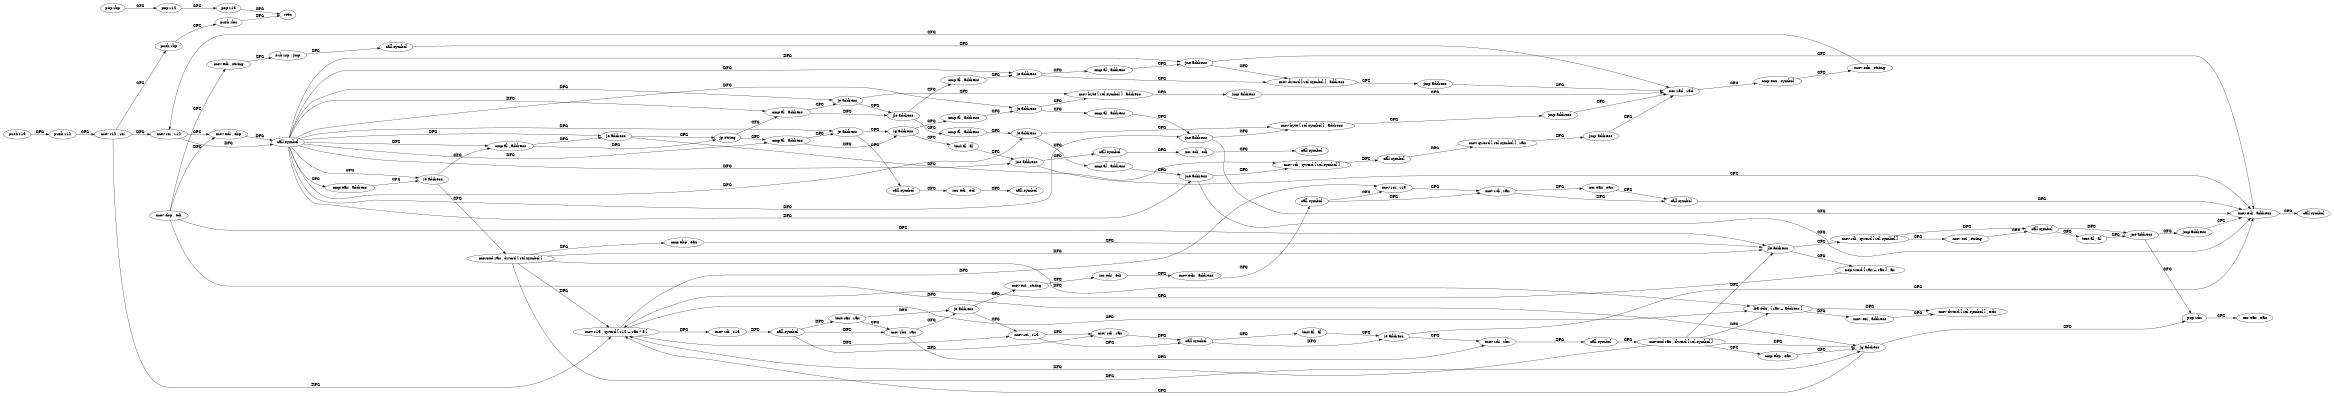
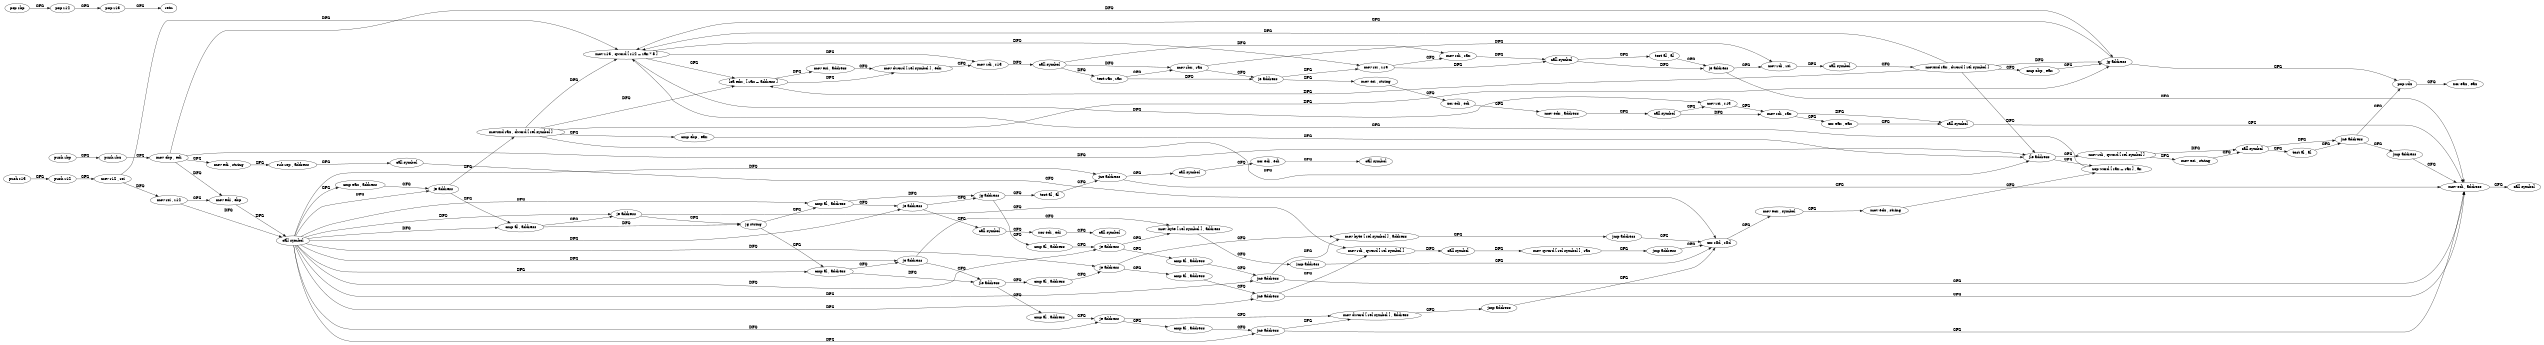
(259, 18) -> (137, 158)
(989, 35) -> (1998, 190)
(288, 55) -> (293, 165)
none -> (959, 66)
(1778, 81) -> (1779, 212)
(140, 91) -> none
(1497, 342) -> (1779, 66)
